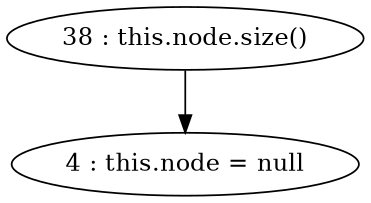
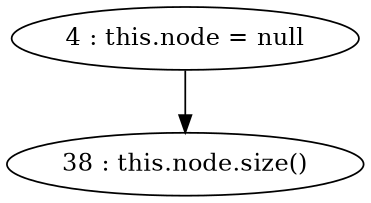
(185, 93) -> (185, 93)
